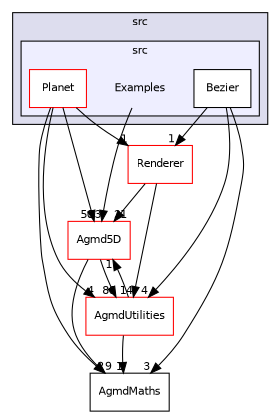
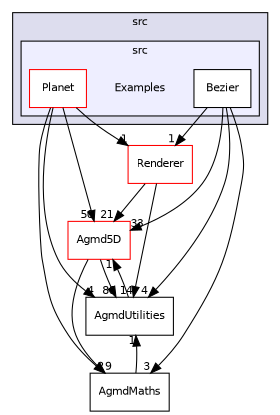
(115, 158) -> (203, 182)
(130, 316) -> (130, 316)
(123, 349) -> (137, 360)
